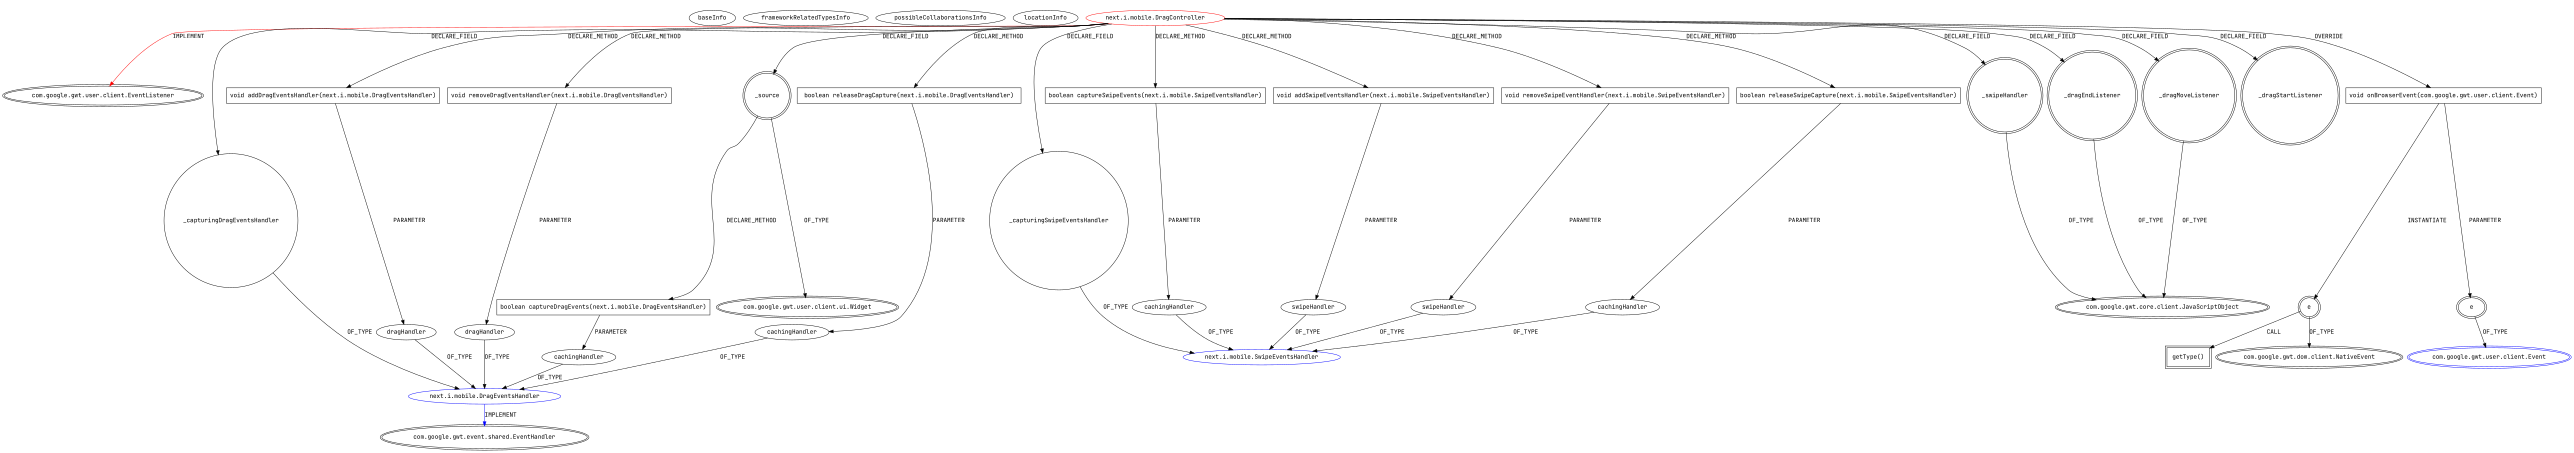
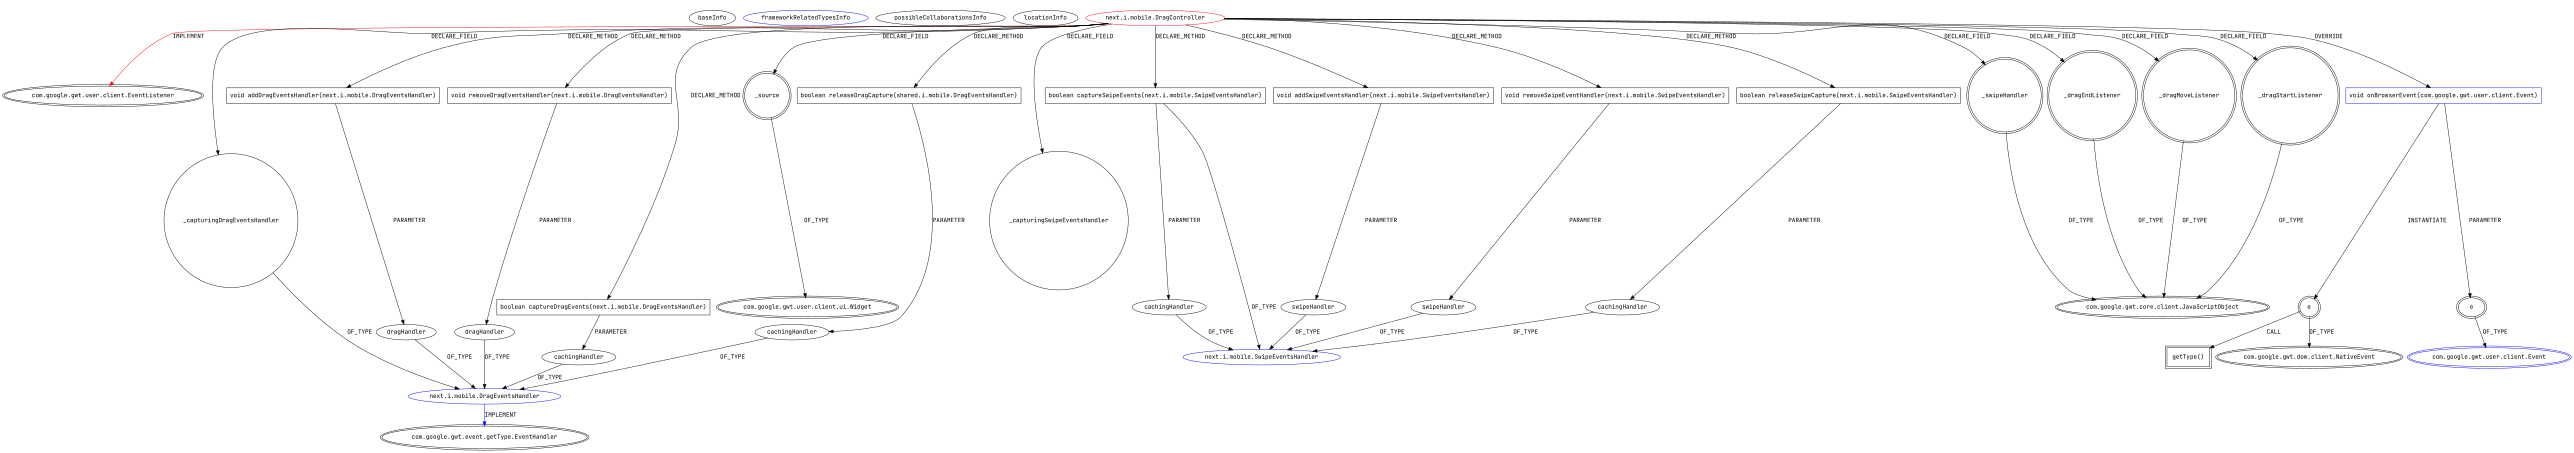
(806, 18) -> (806, 18)
(909, 96) -> (909, 96)
(2444, 96) -> (2444, 96)
(712, 209) -> (731, 36)
none -> (2253, 226)
(1127, 332) -> (1224, 218)
(485, 437) -> (485, 437)
